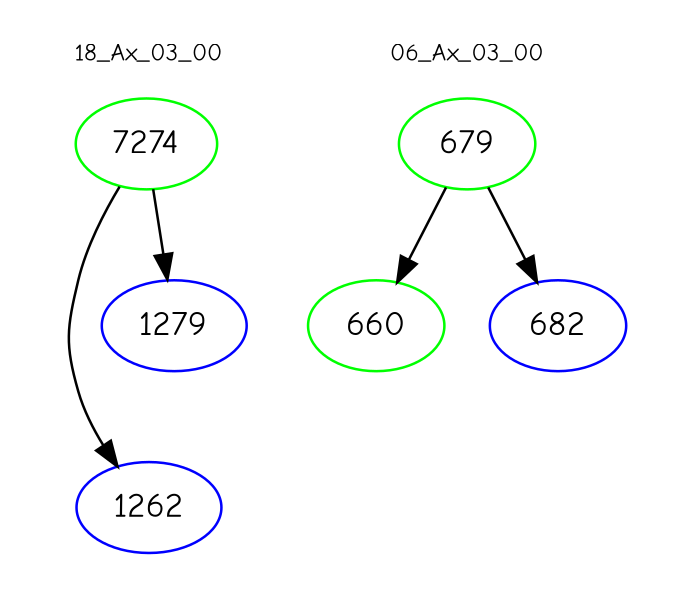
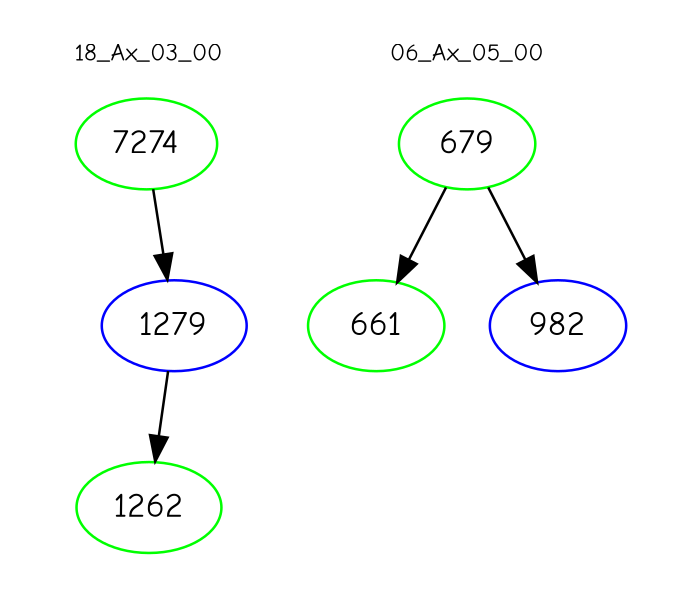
(467, 54) -> (467, 54)
(71, 315) -> (163, 403)
(376, 326) -> (376, 326)
(558, 326) -> (558, 326)
(149, 508) -> (149, 508)
